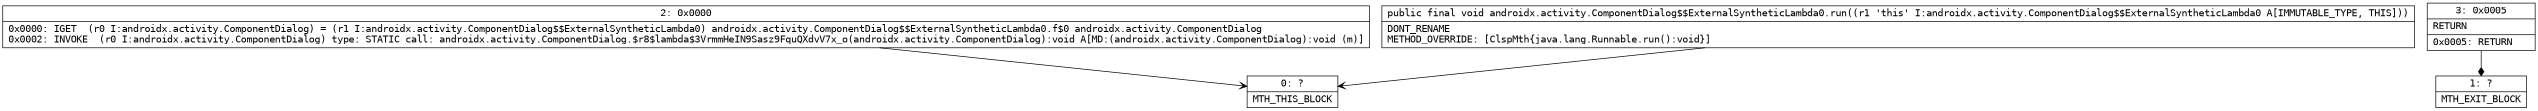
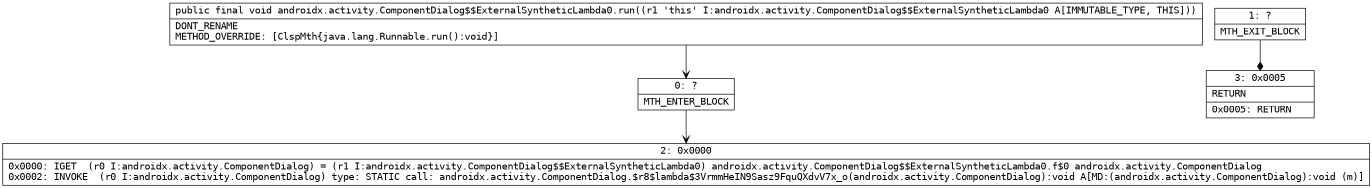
(2481, 59) -> (1260, 51)
(1060, 67) -> (686, 123)
(1292, 99) -> (686, 102)
